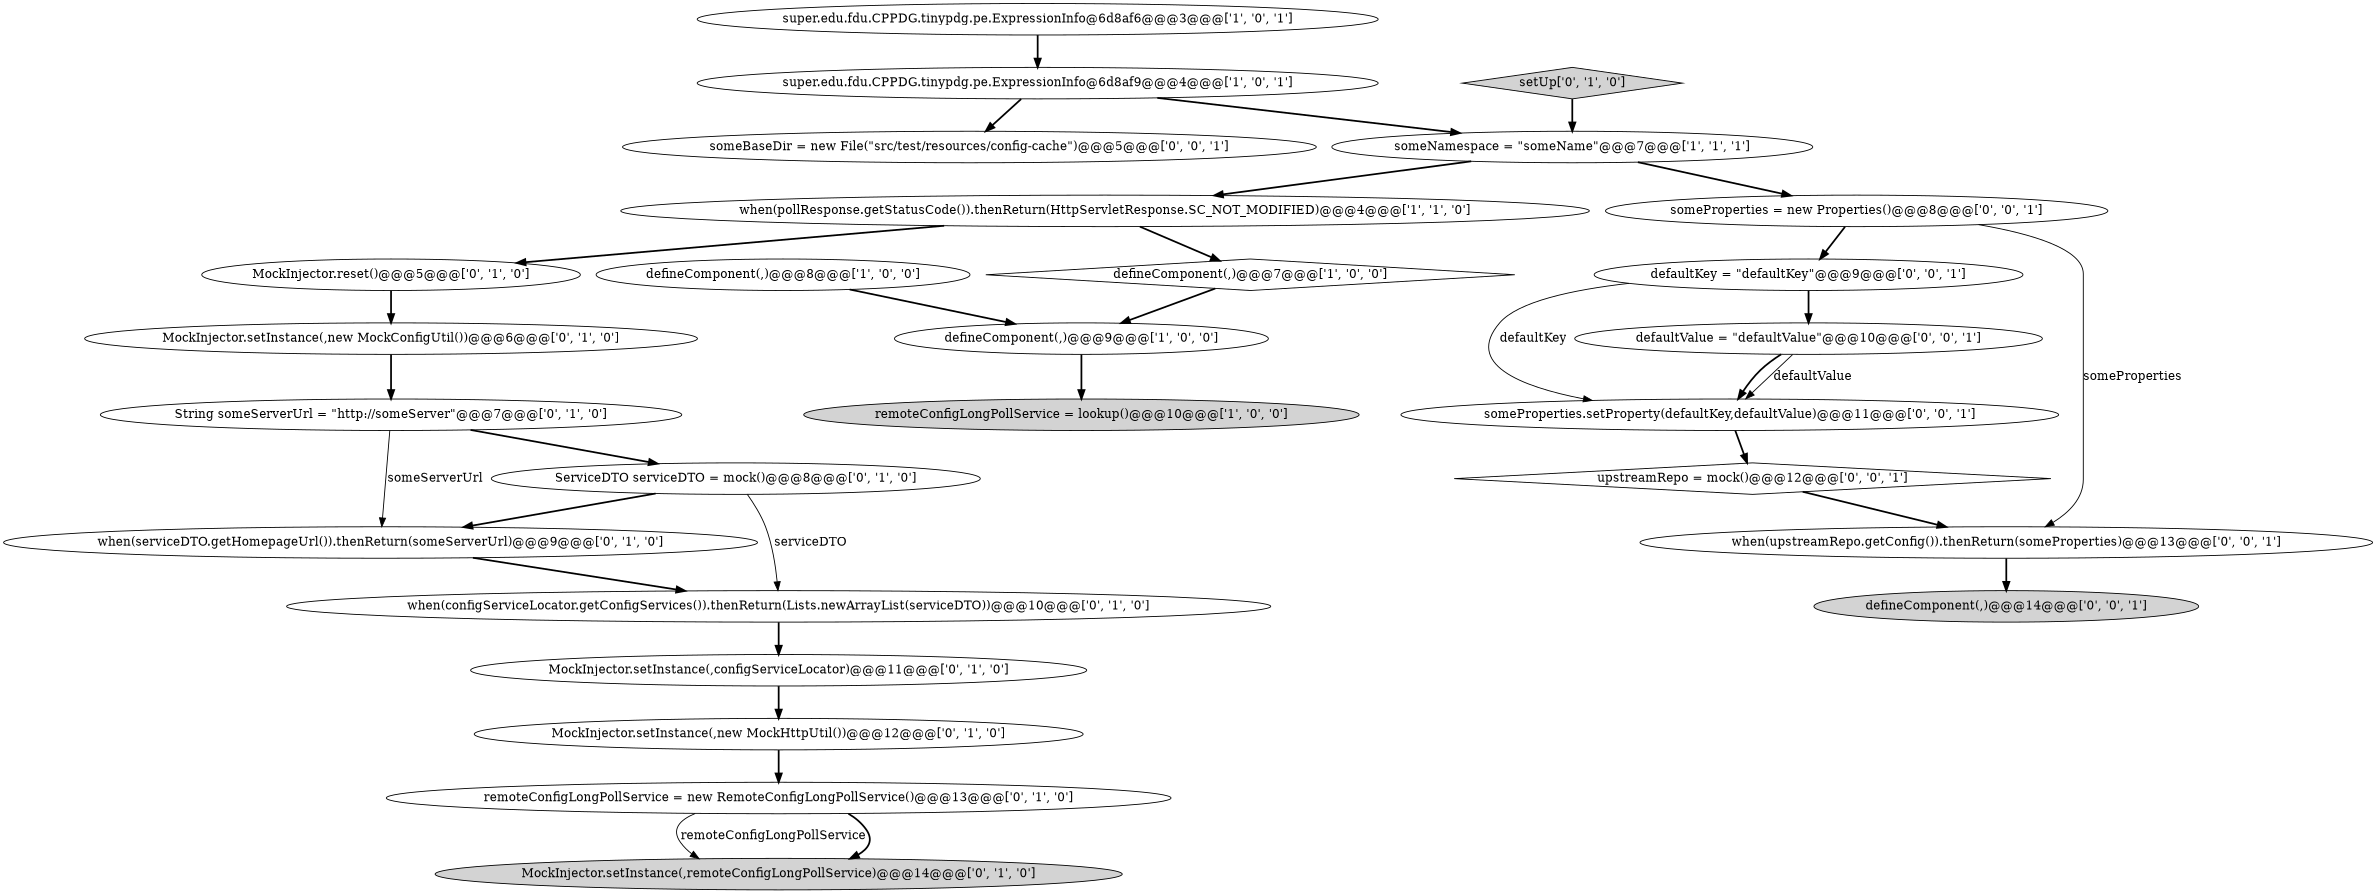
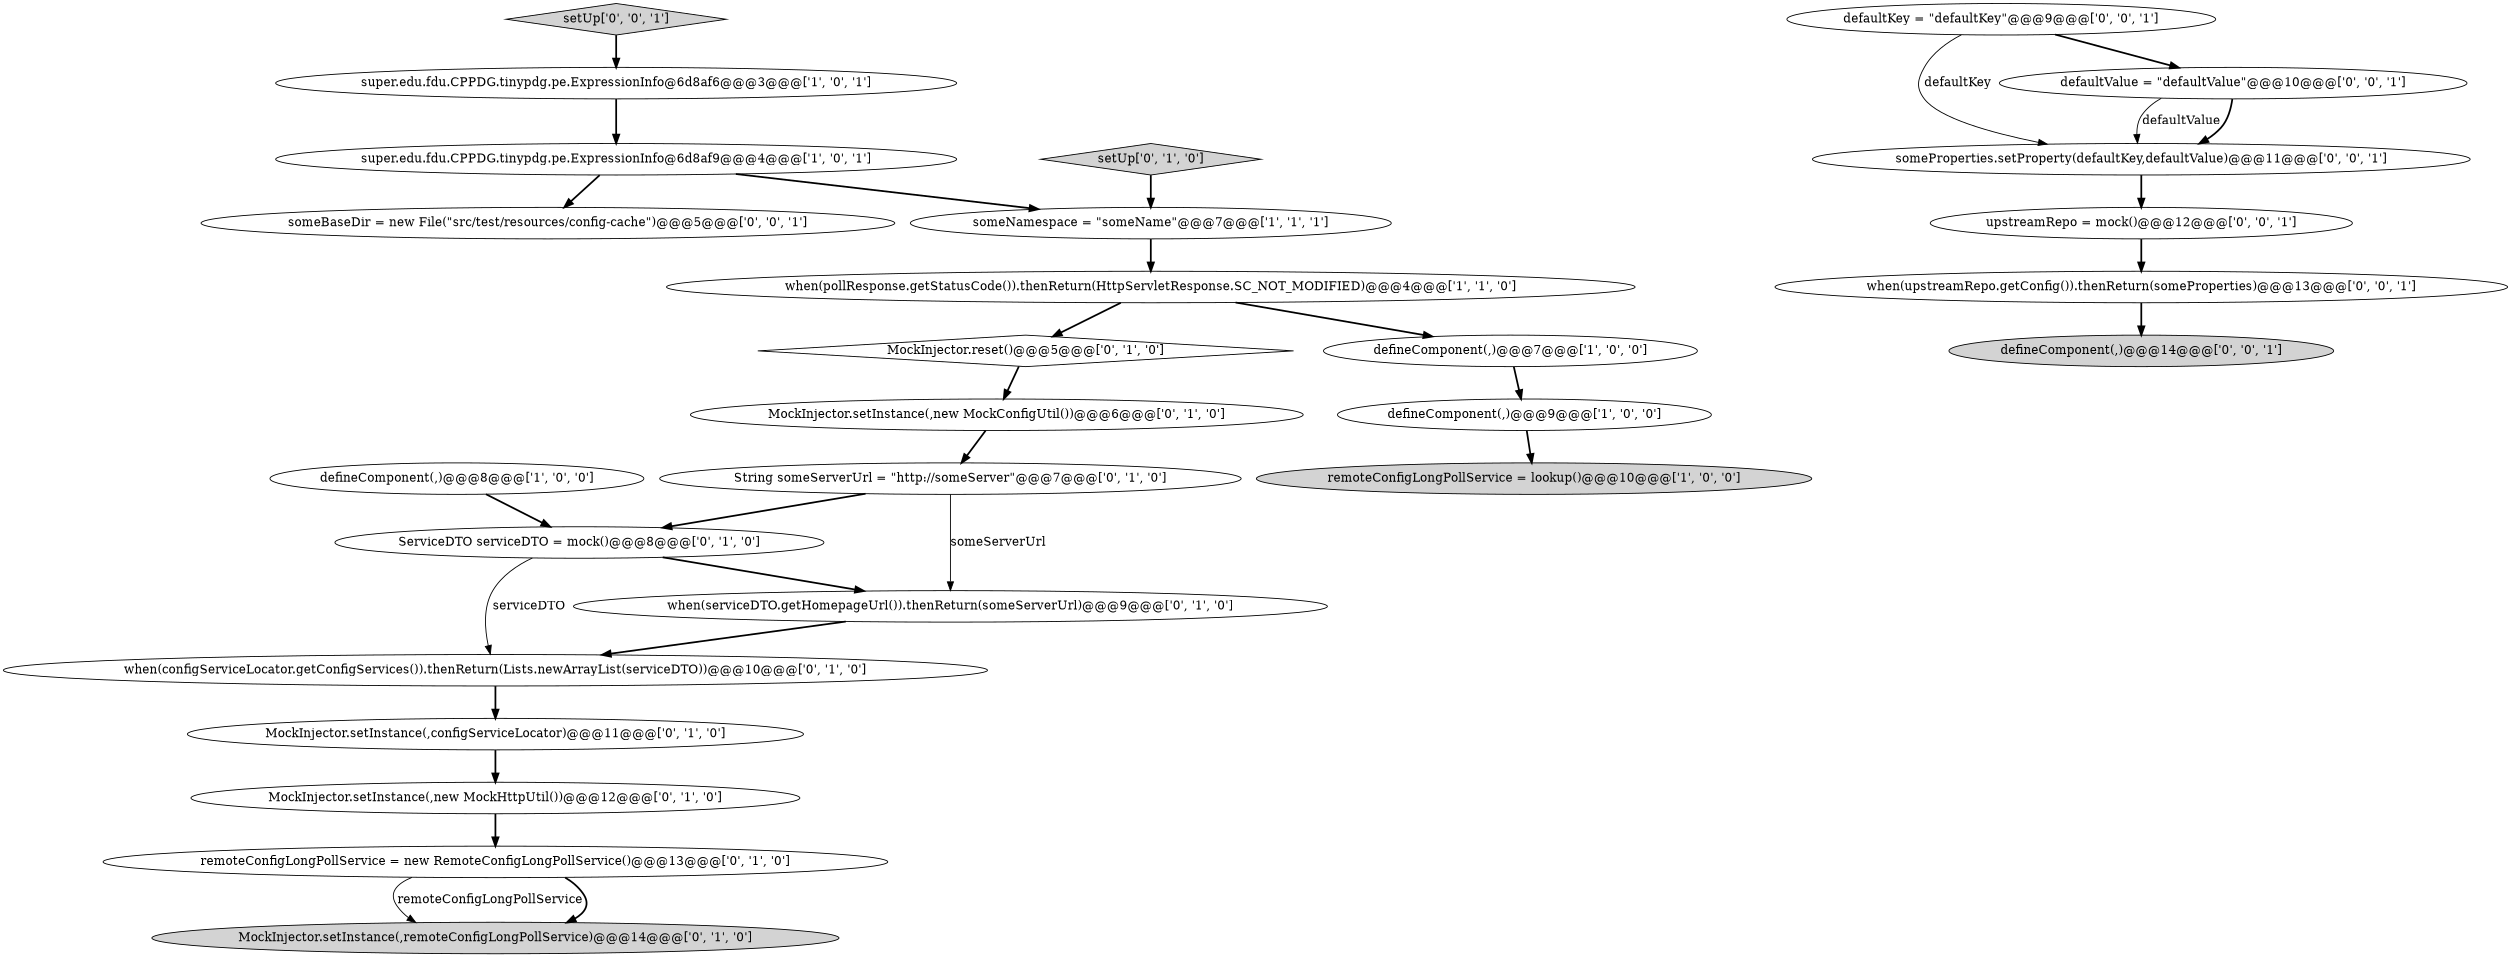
none -> (616, 19)
(1857, 211) -> none
(391, 275) -> (1026, 351)
(1250, 275) -> (1510, 351)
(928, 306) -> (514, 508)
(1753, 479) -> (2141, 223)
